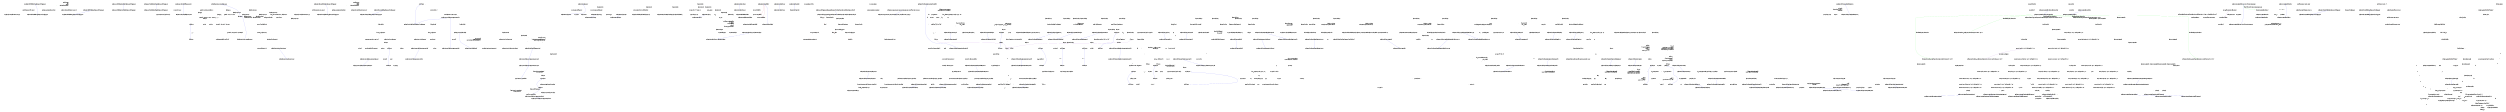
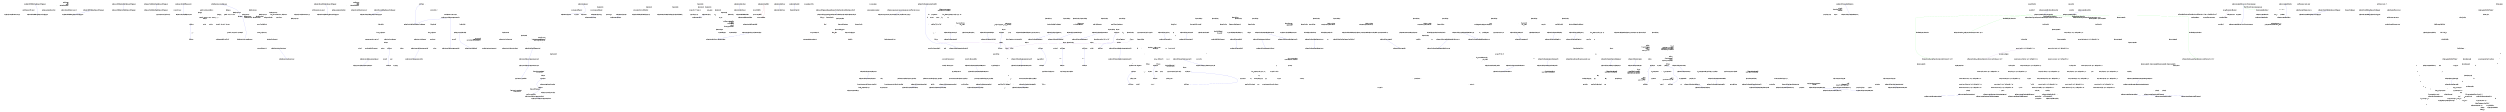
(768, 24) -> none
